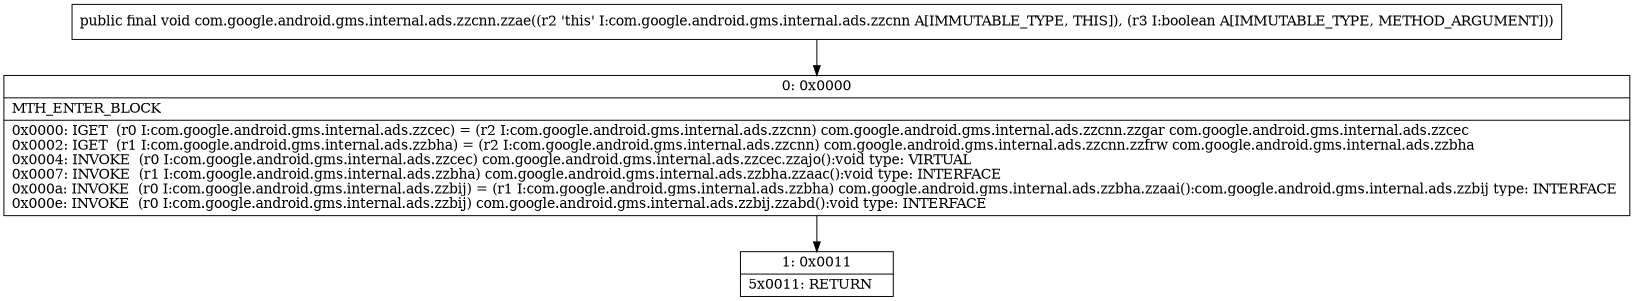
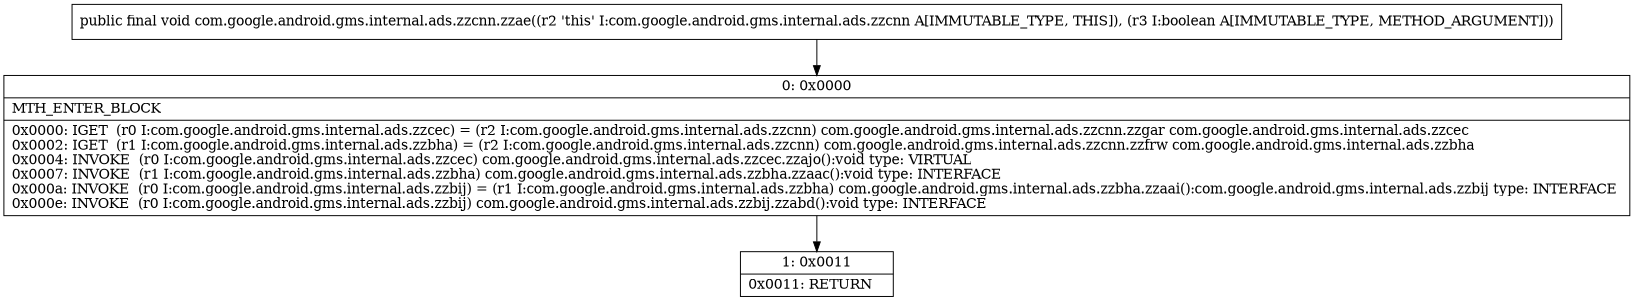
(817, 285) -> (817, 285)
